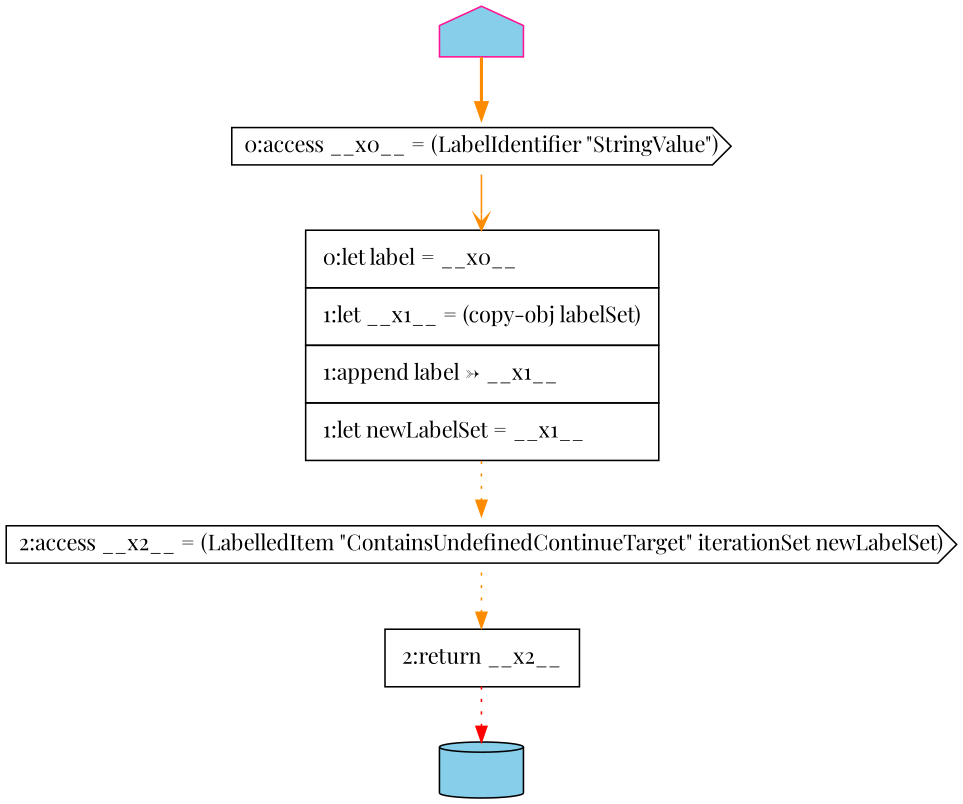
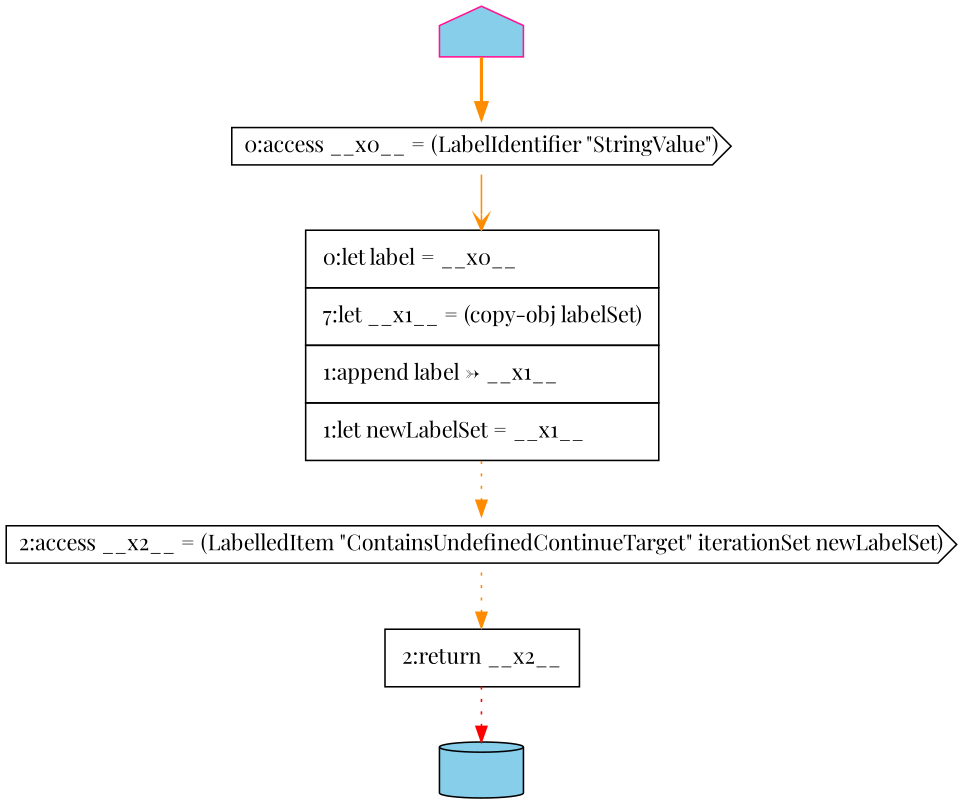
(482, 316) -> (482, 316)
